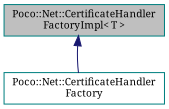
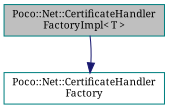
(77, 59) -> (91, 49)
